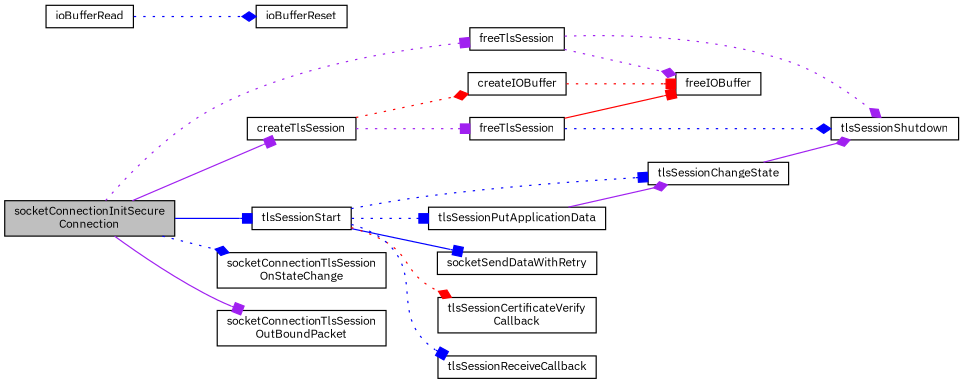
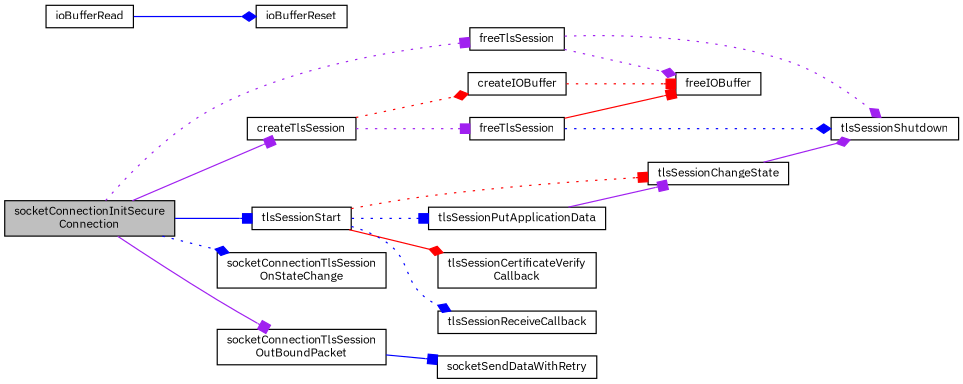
(188, 17) -> (188, 17)
(493, 189) -> (493, 189)
(611, 198) -> (612, 197)
(401, 239) -> (406, 357)
(411, 269) -> (397, 241)
(405, 278) -> (401, 259)
